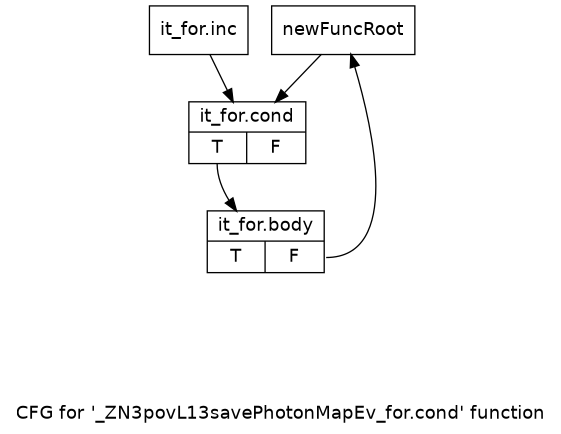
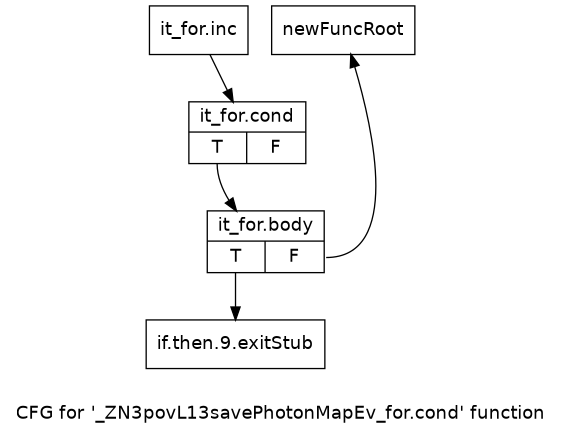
(303, 73) -> none
none -> (236, 344)
